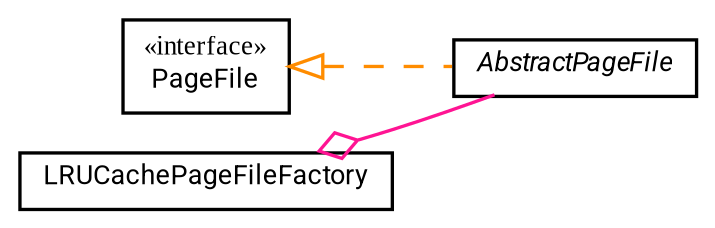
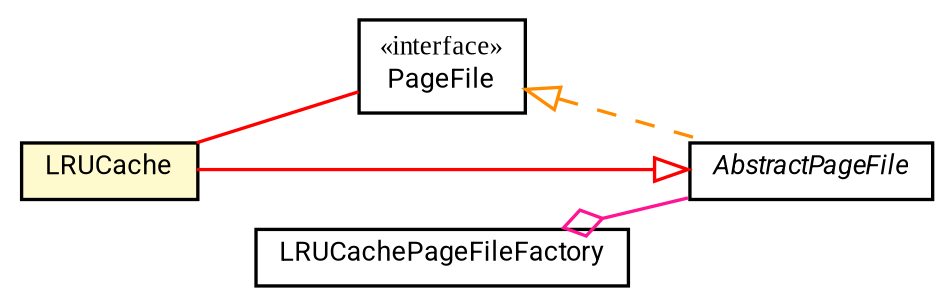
none -> (108, 170)
